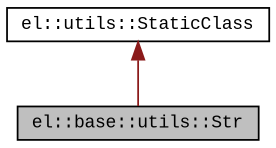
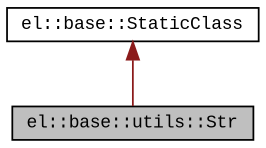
(138, 25) -> (133, 25)
